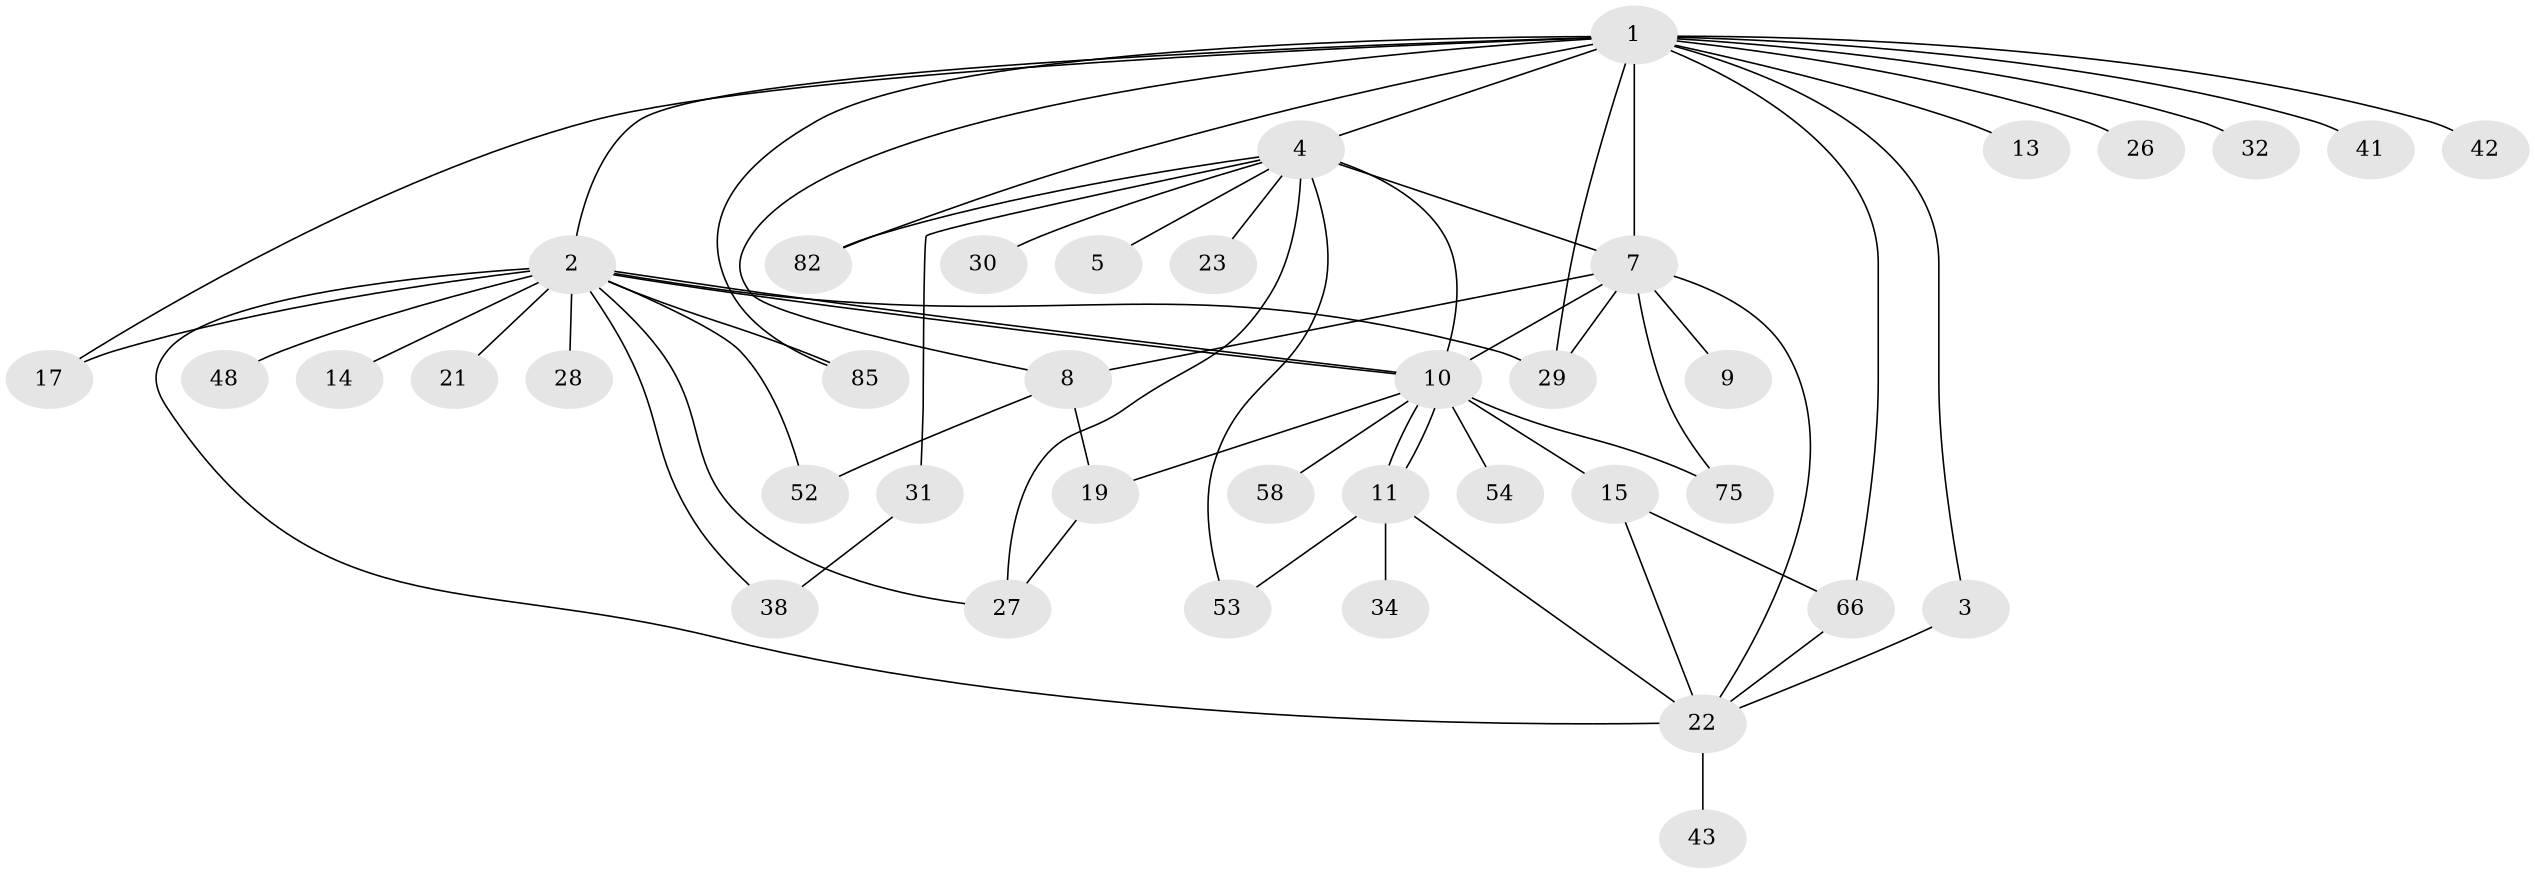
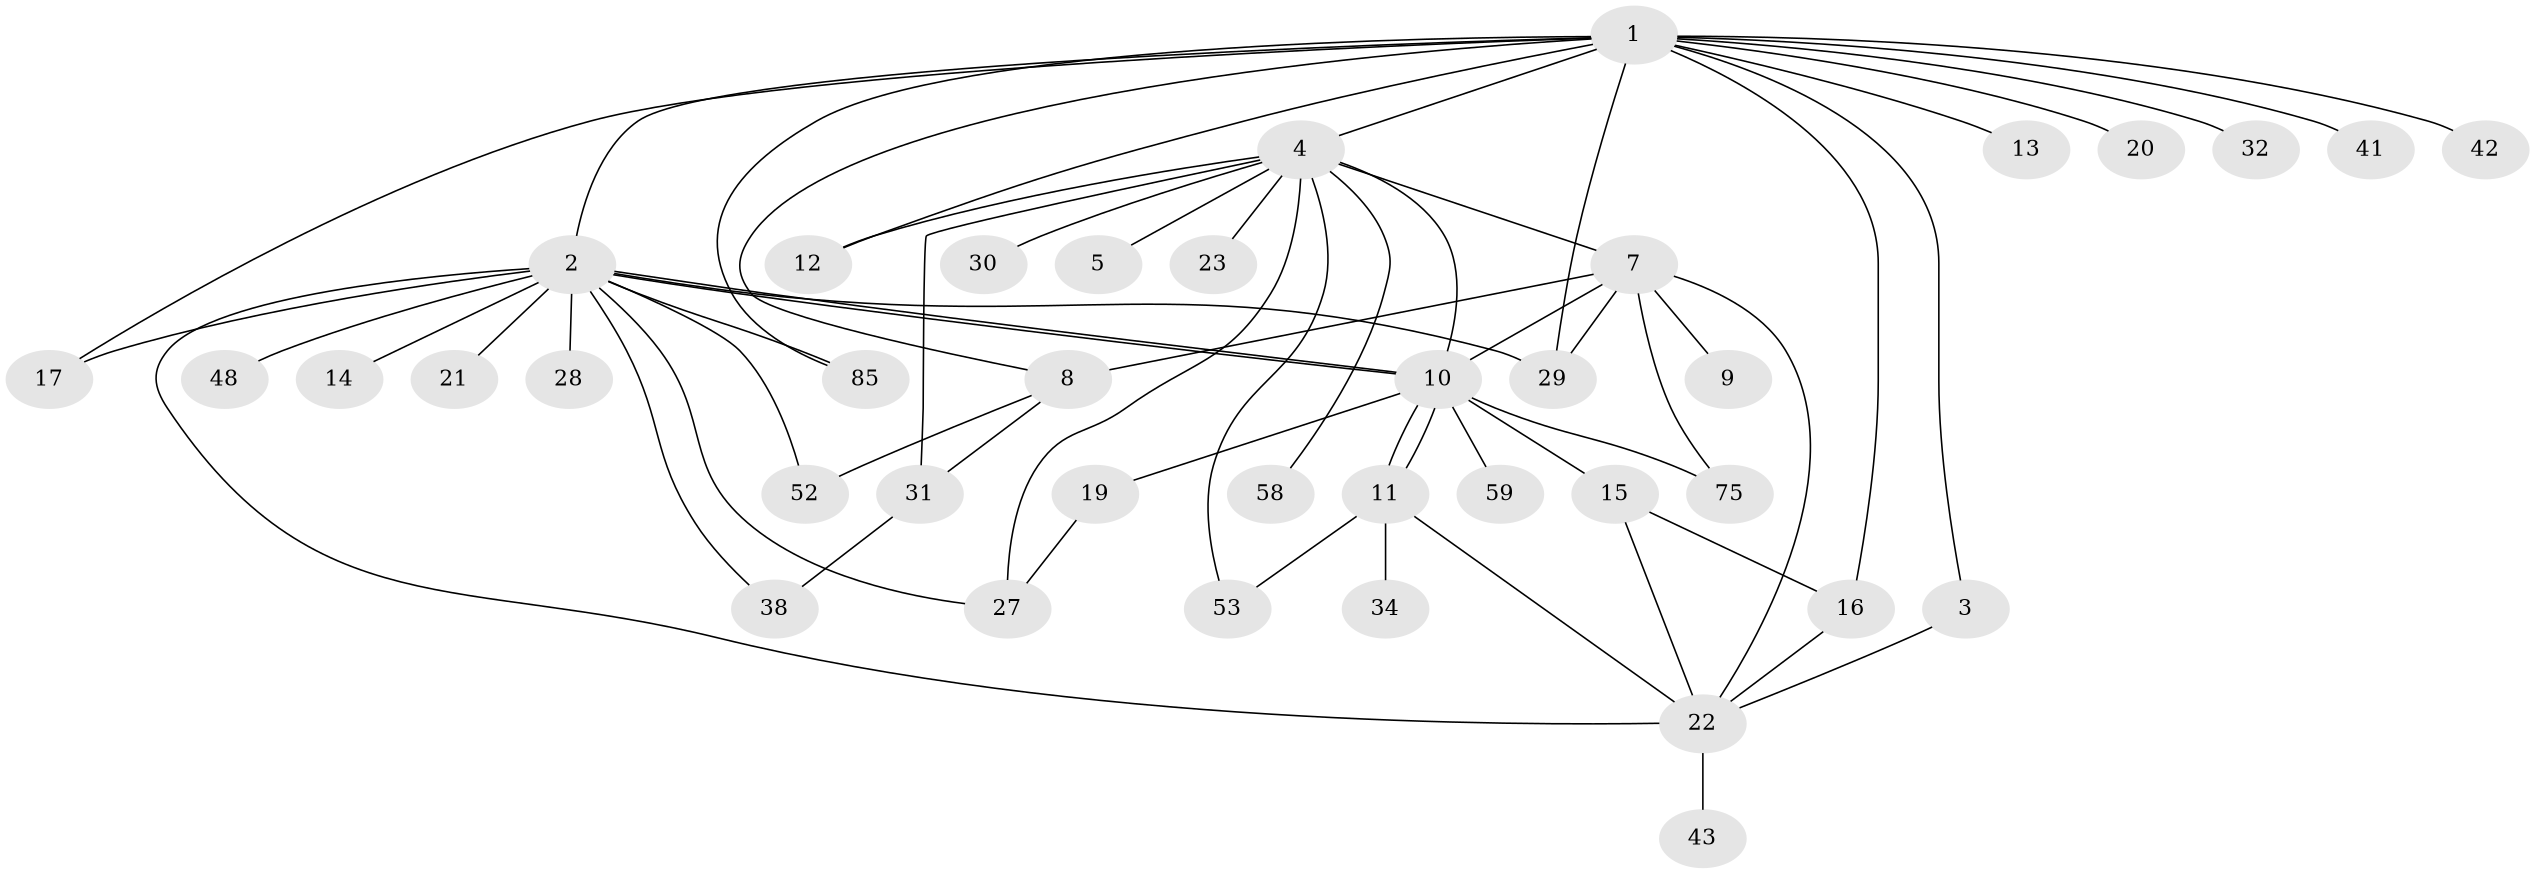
(1634, 150) -> none
(2141, 150) -> (2141, 150)
(808, 265) -> (808, 265)
(1354, 437) -> (1381, 303)
(1083, 441) -> (994, 437)
(1500, 494) -> (1500, 494)
(1851, 609) -> (1851, 609)
